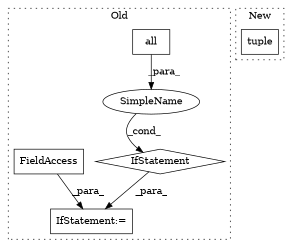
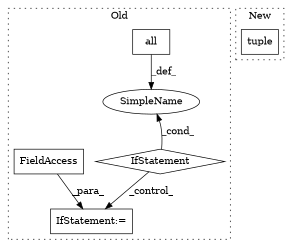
(164, 72) -> (164, 72)
(127, 131) -> (162, 135)
(151, 191) -> (151, 191)
